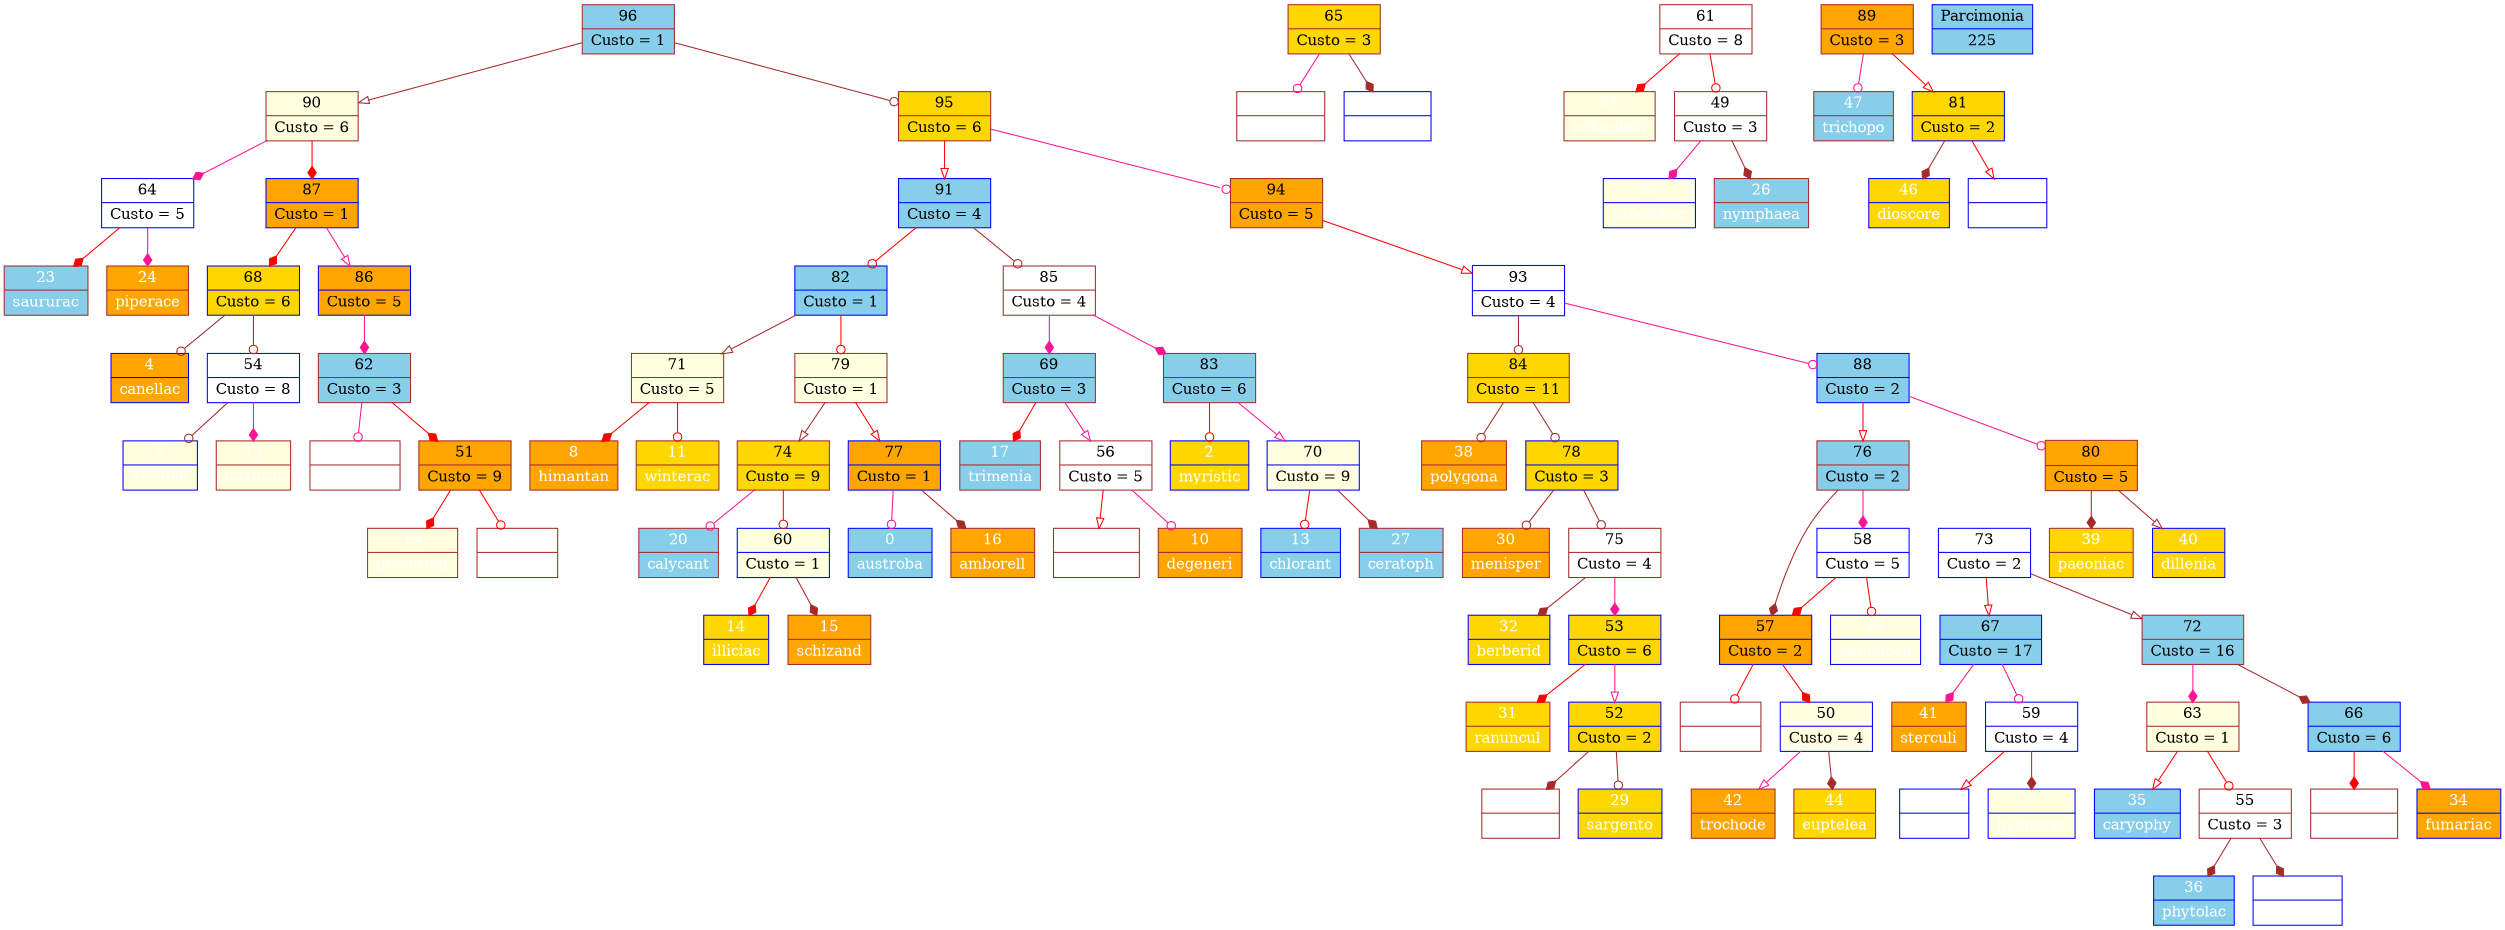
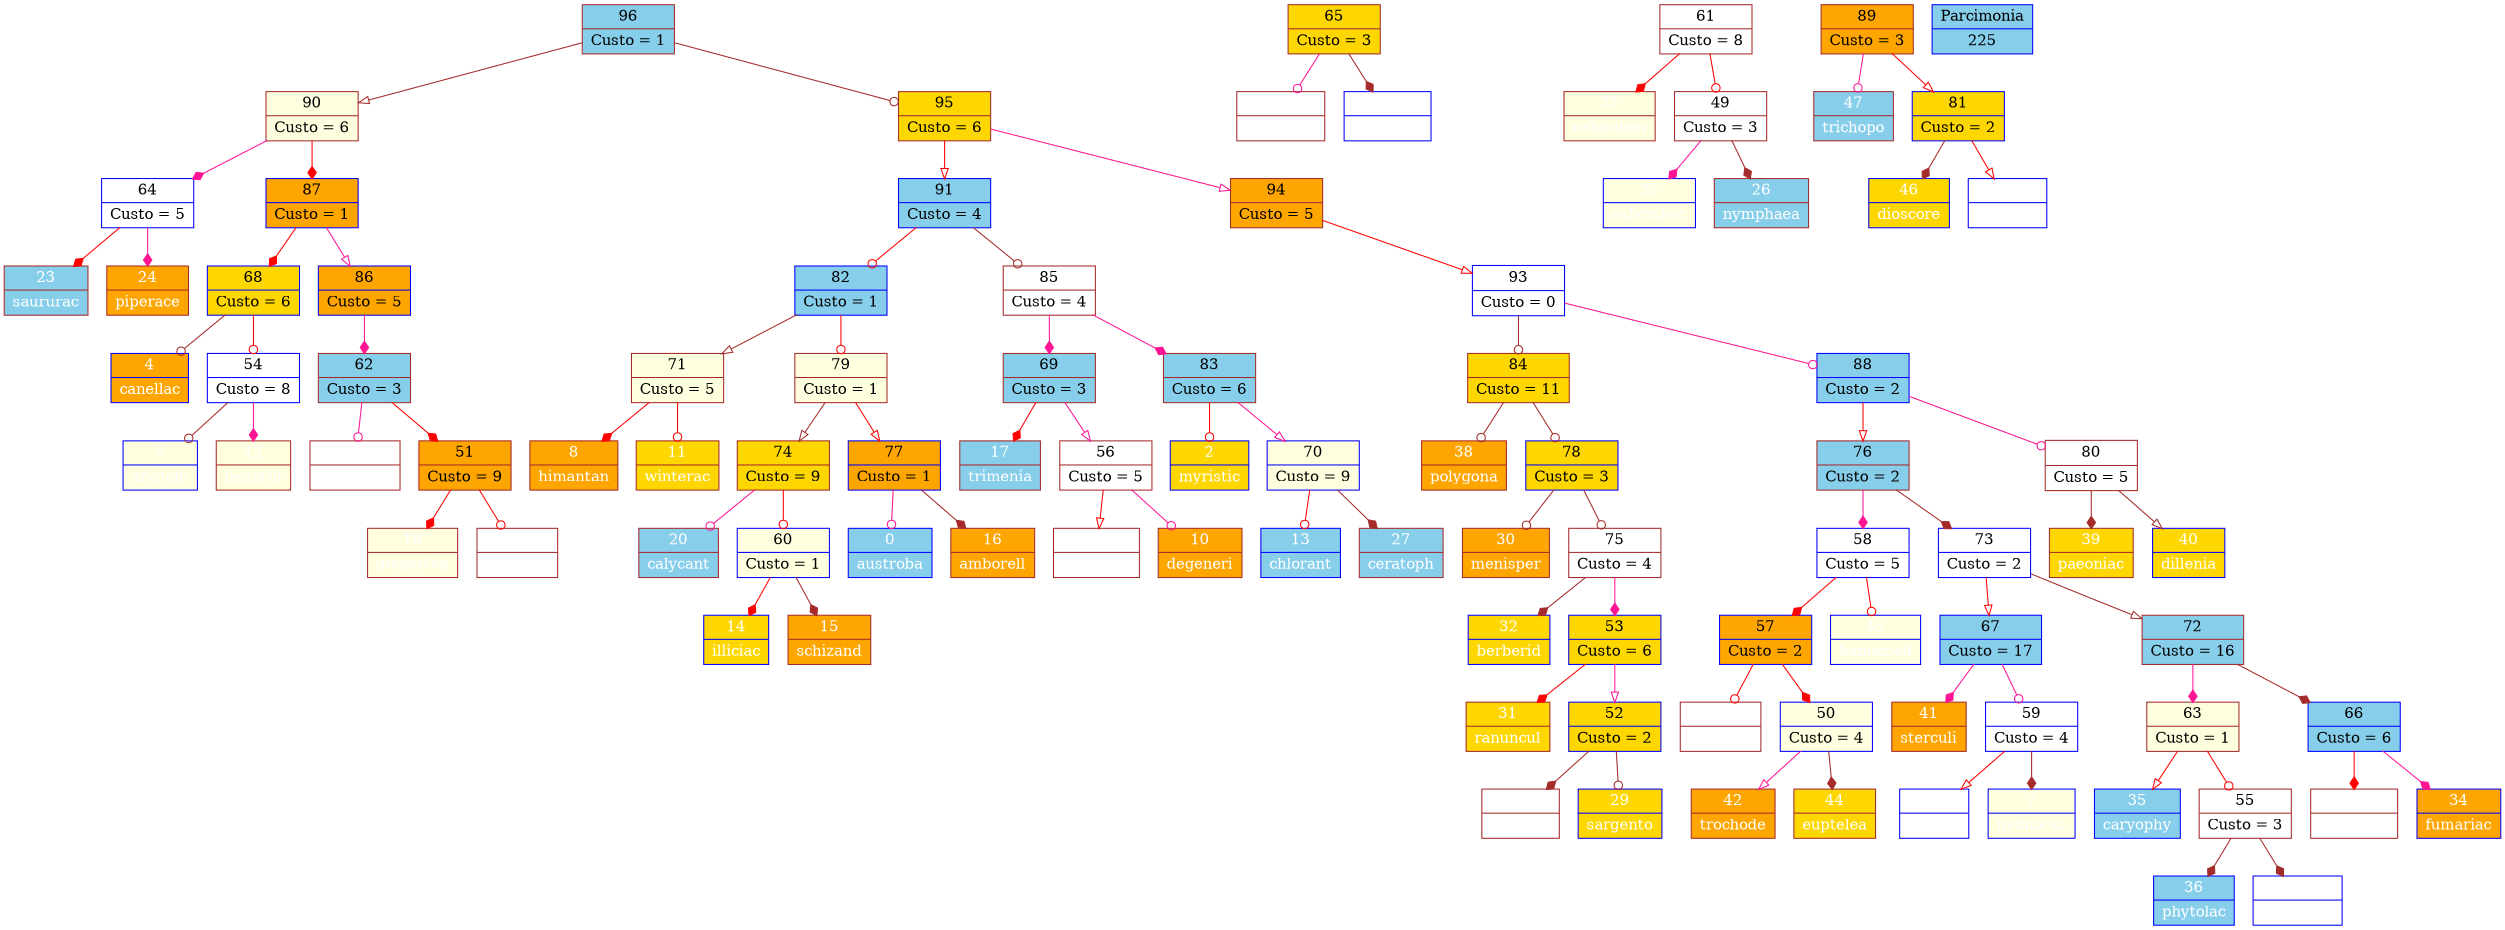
(1105, 158) -> (1105, 158)
(1518, 303) -> (1518, 303)
(2091, 465) -> (2091, 465)
(1800, 543) -> (1918, 506)
